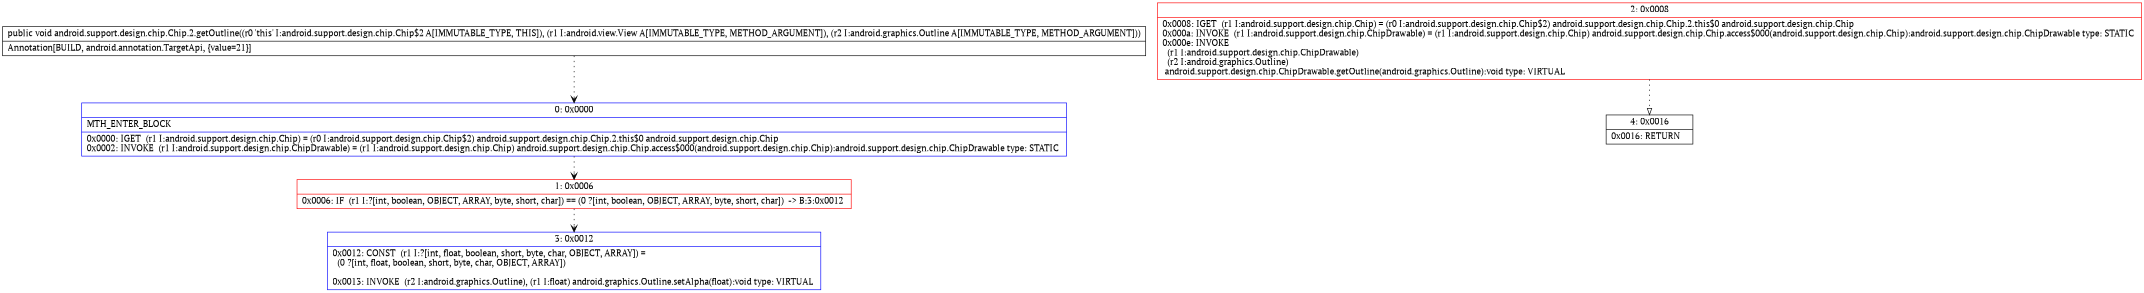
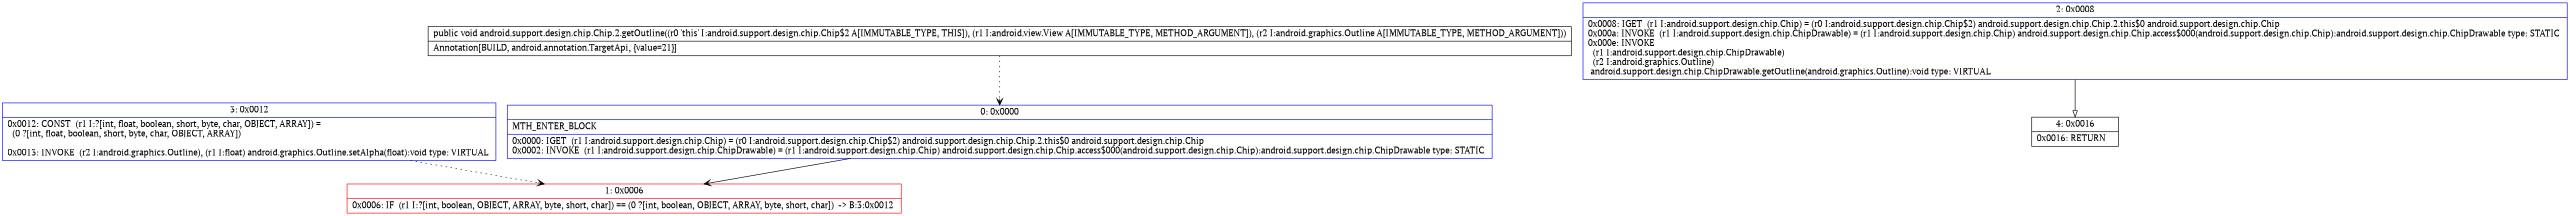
(1650, 41) -> (2075, 41)
(1650, 94) -> (2075, 95)
(574, 165) -> (781, 171)
(574, 217) -> (474, 172)
